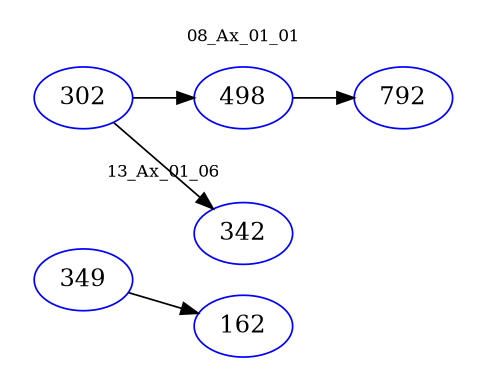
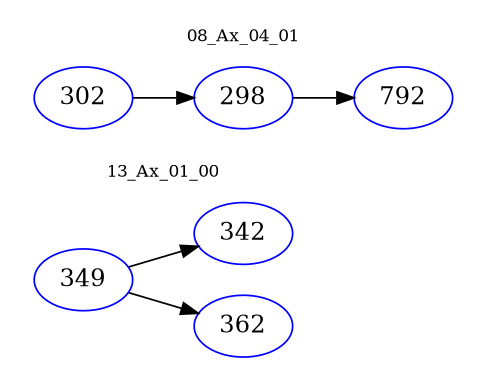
(243, 37) -> (243, 37)
(243, 98) -> (243, 98)
(165, 167) -> (155, 259)
(163, 173) -> (163, 173)
(243, 326) -> (243, 326)
